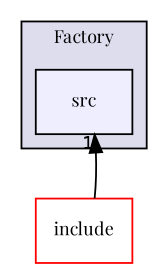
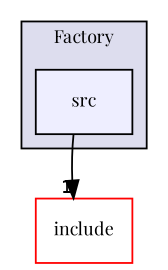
(96, 176) -> (72, 160)
